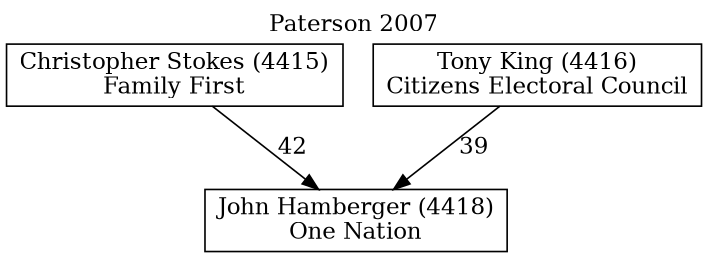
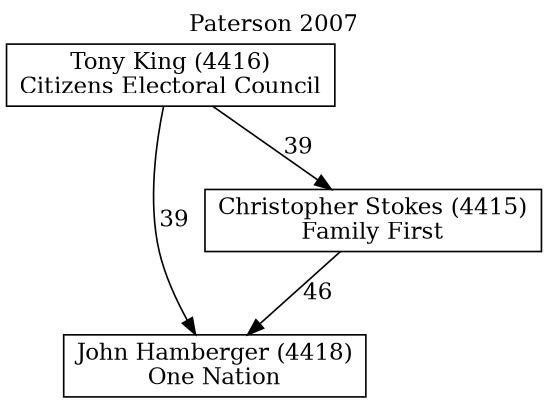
none -> (265, 143)
(293, 148) -> (318, 293)
